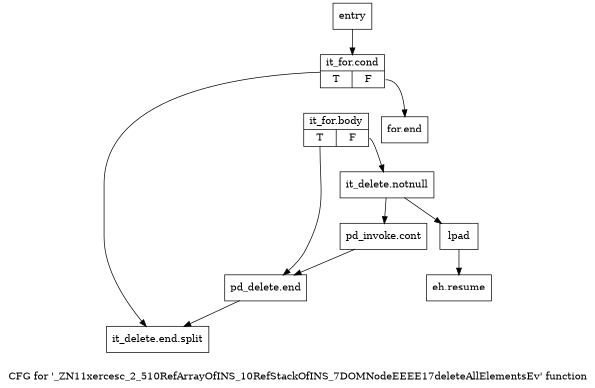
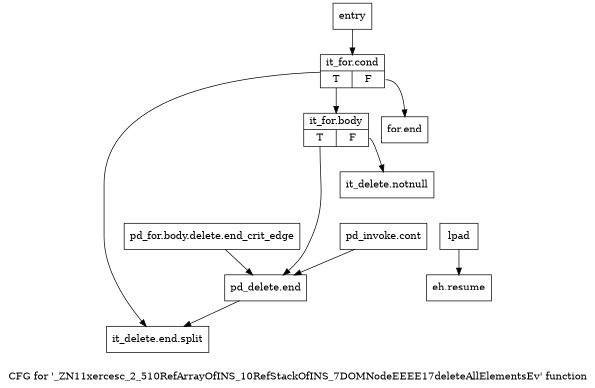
none -> (336, 97)
(385, 207) -> none
(420, 209) -> none
none -> (212, 236)
